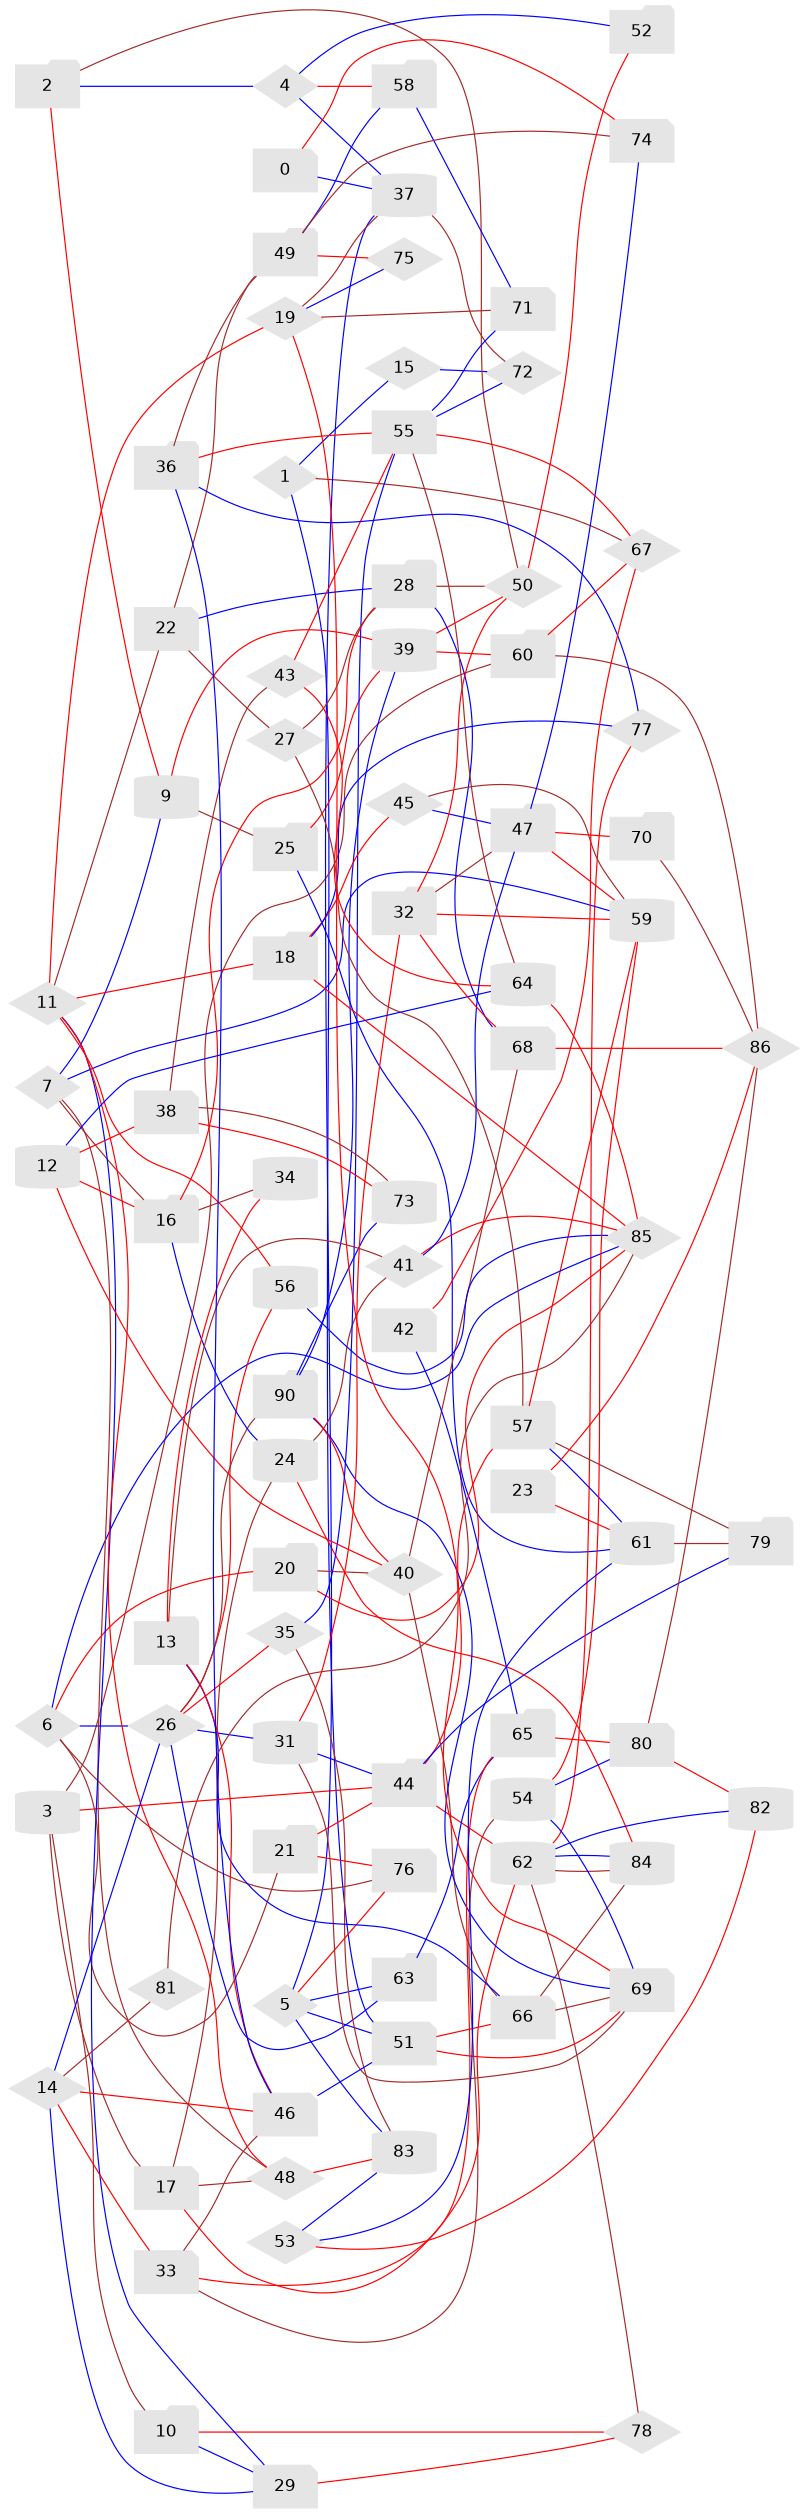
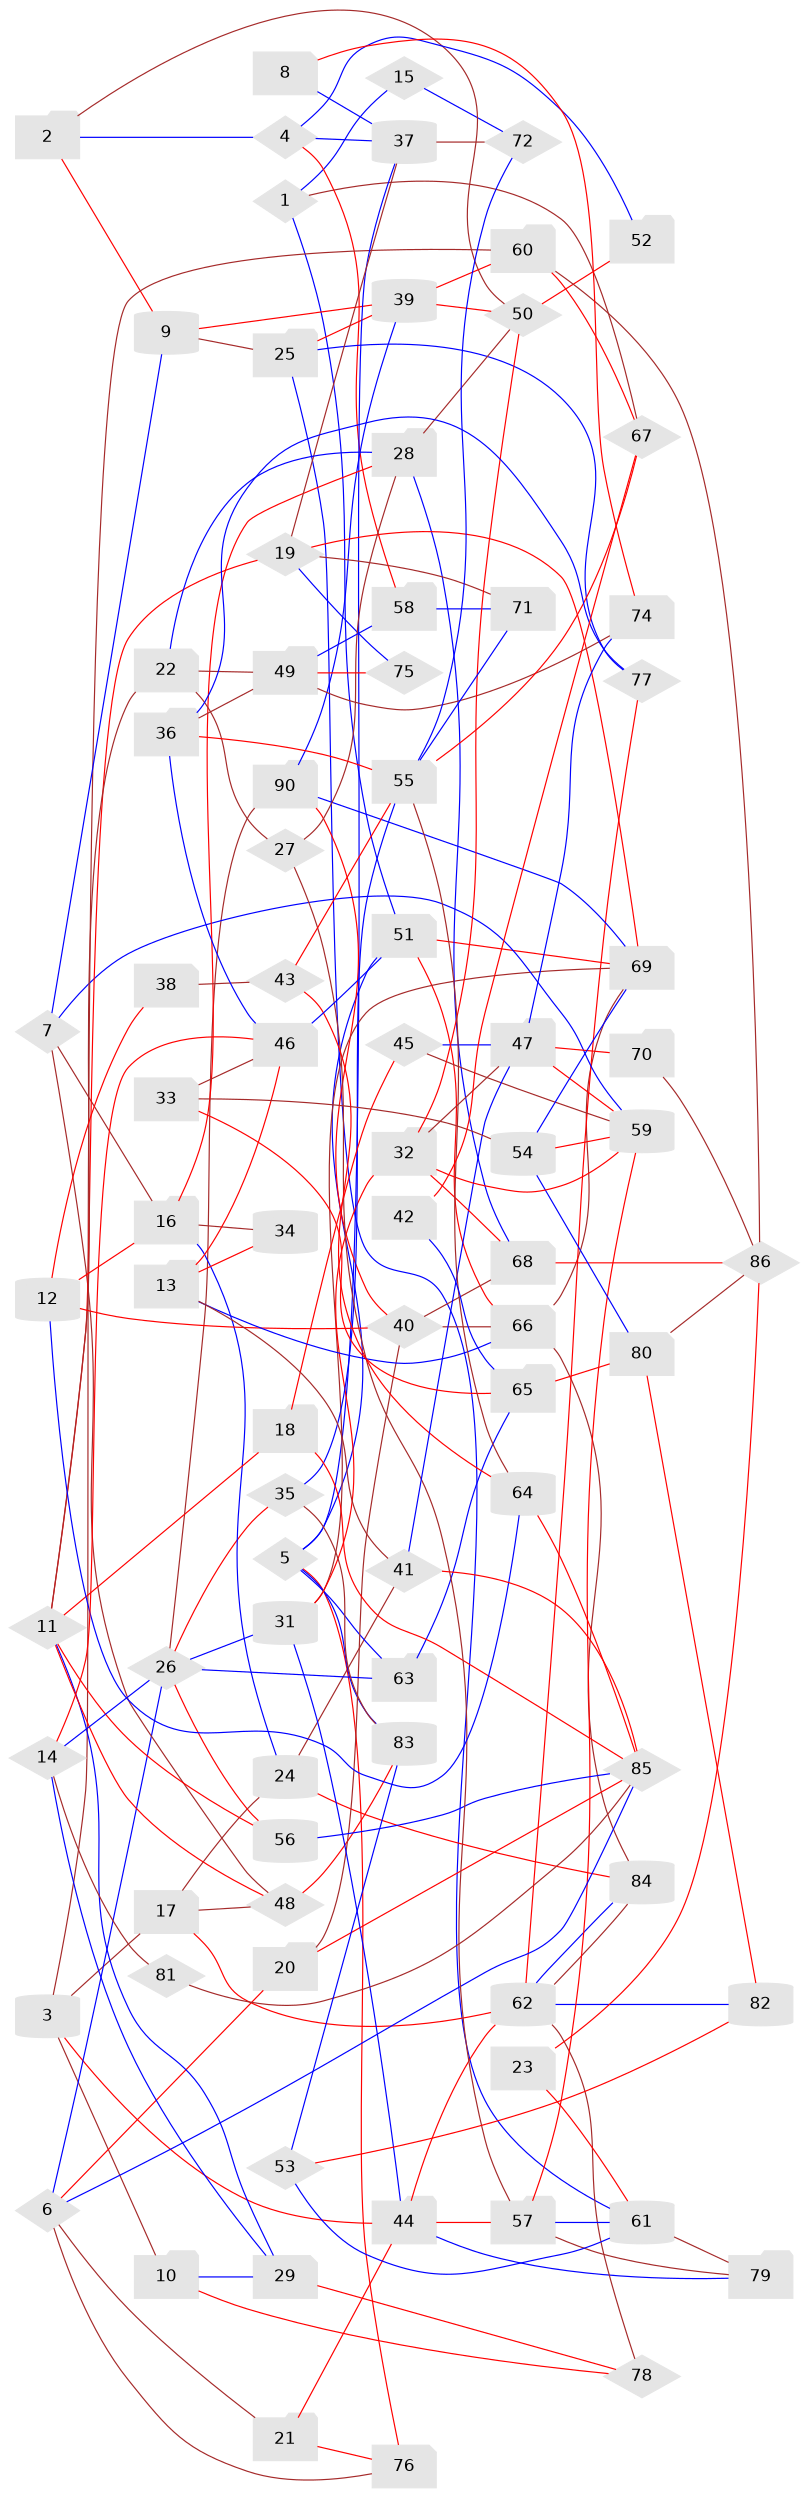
(285, 170) -> (285, 73)
(399, 751) -> (572, 412)
(404, 1202) -> none
(111, 2193) -> none
